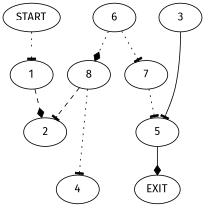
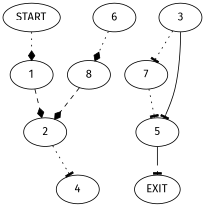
(32, 41) -> (32, 41)
(129, 44) -> (164, 44)
(68, 102) -> (68, 102)
(84, 130) -> (60, 159)
(157, 156) -> (157, 156)
